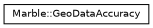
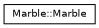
(76, 14) -> (50, 14)
